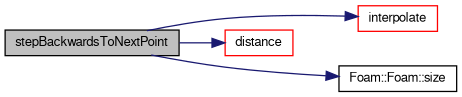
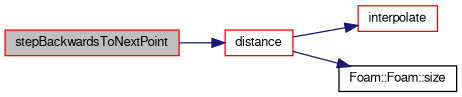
(245, 17) -> (319, 32)
(92, 43) -> (92, 43)
(238, 69) -> (315, 57)
